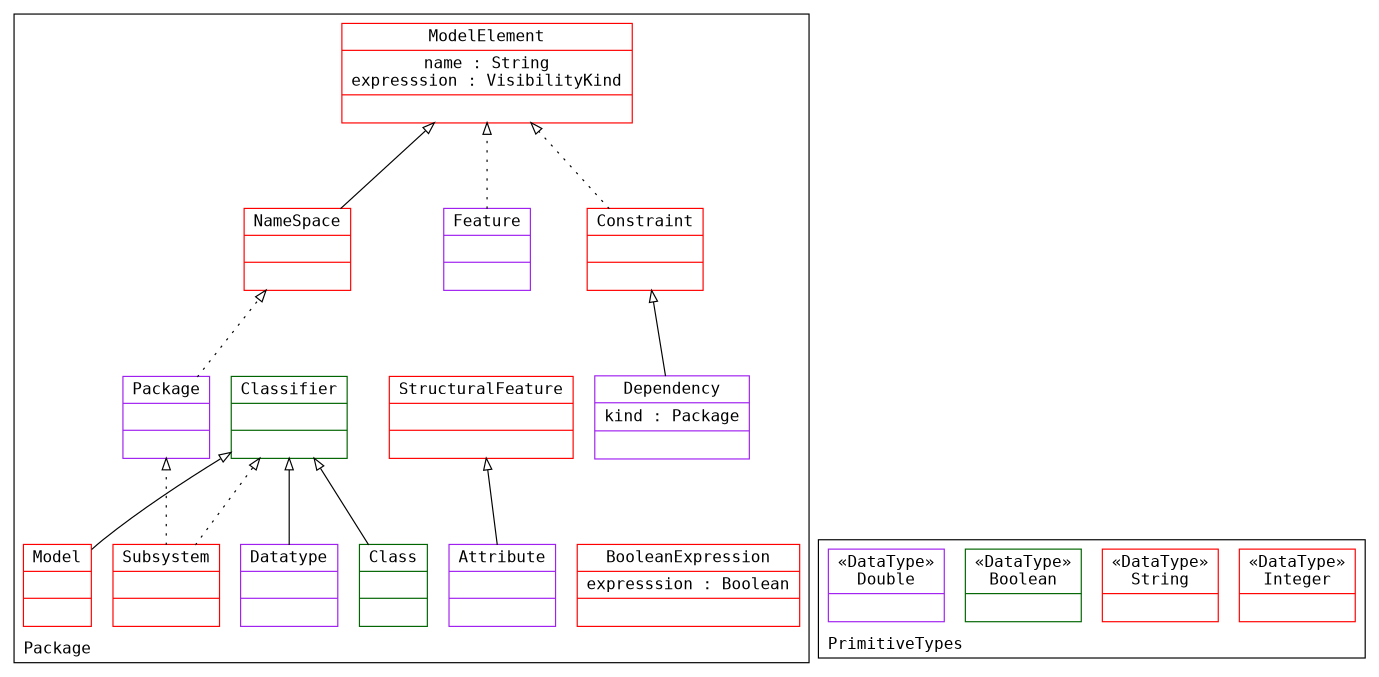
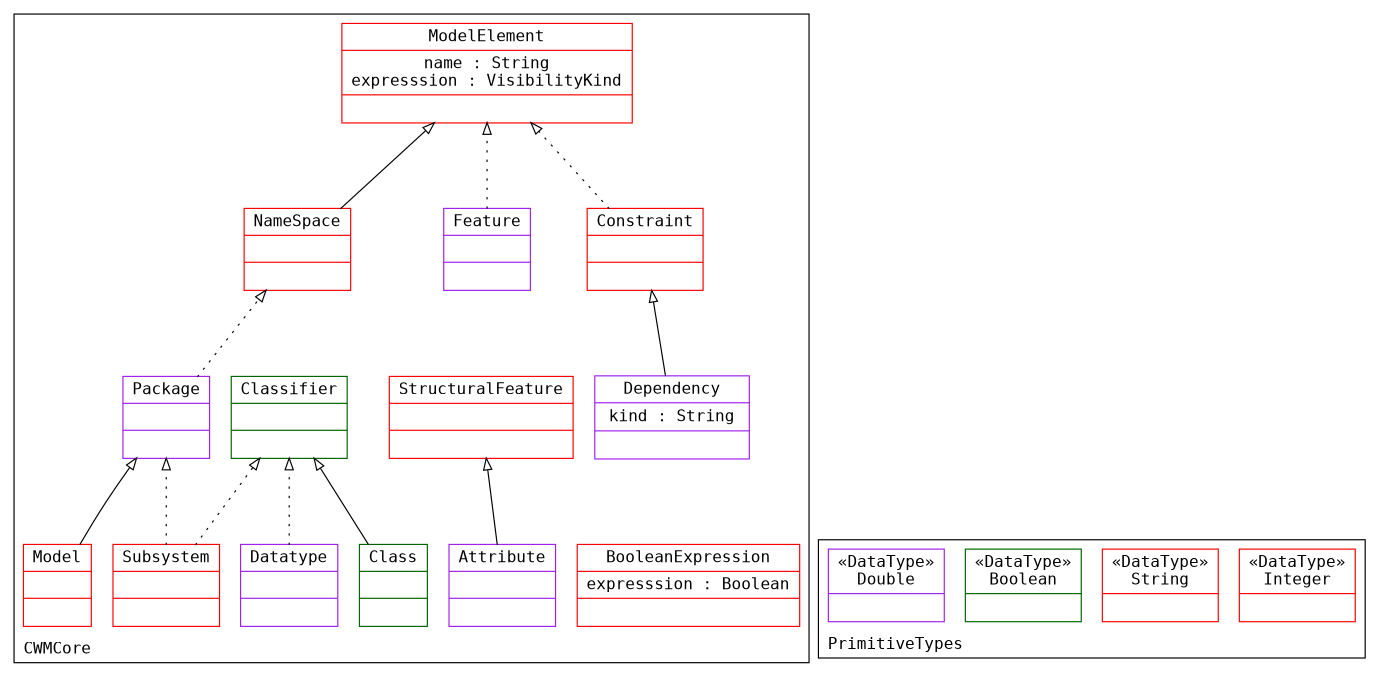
(672, 416) -> (672, 416)
(154, 502) -> (104, 506)
(289, 507) -> (289, 507)
(57, 649) -> (57, 649)
